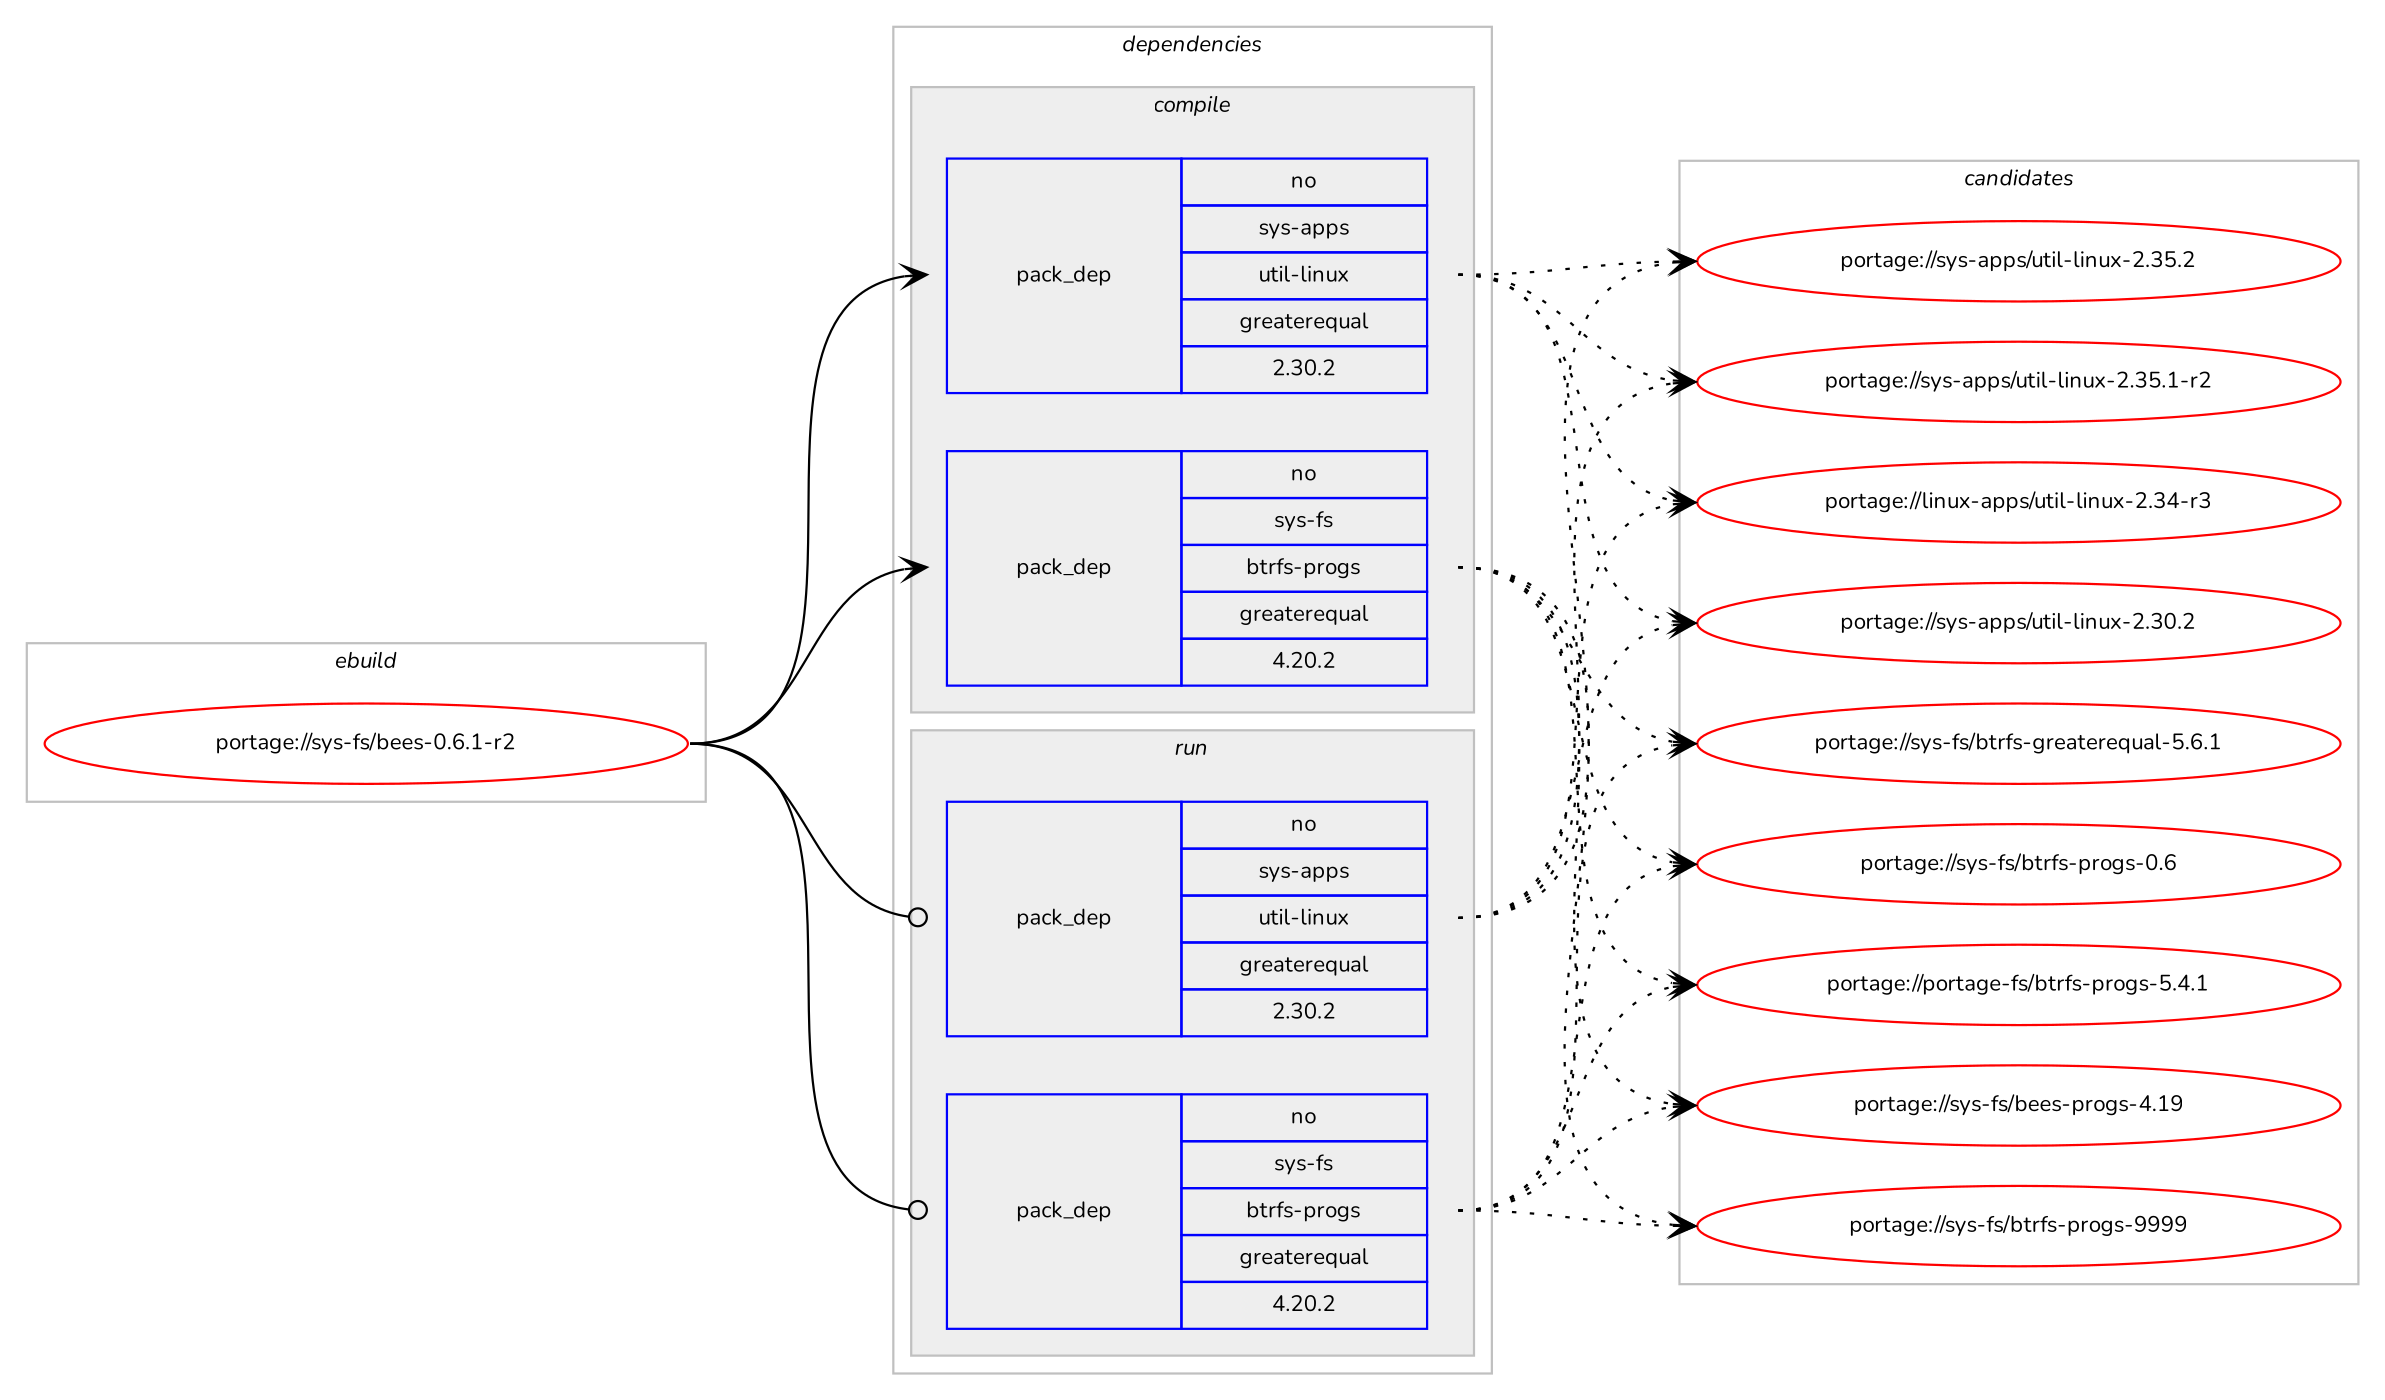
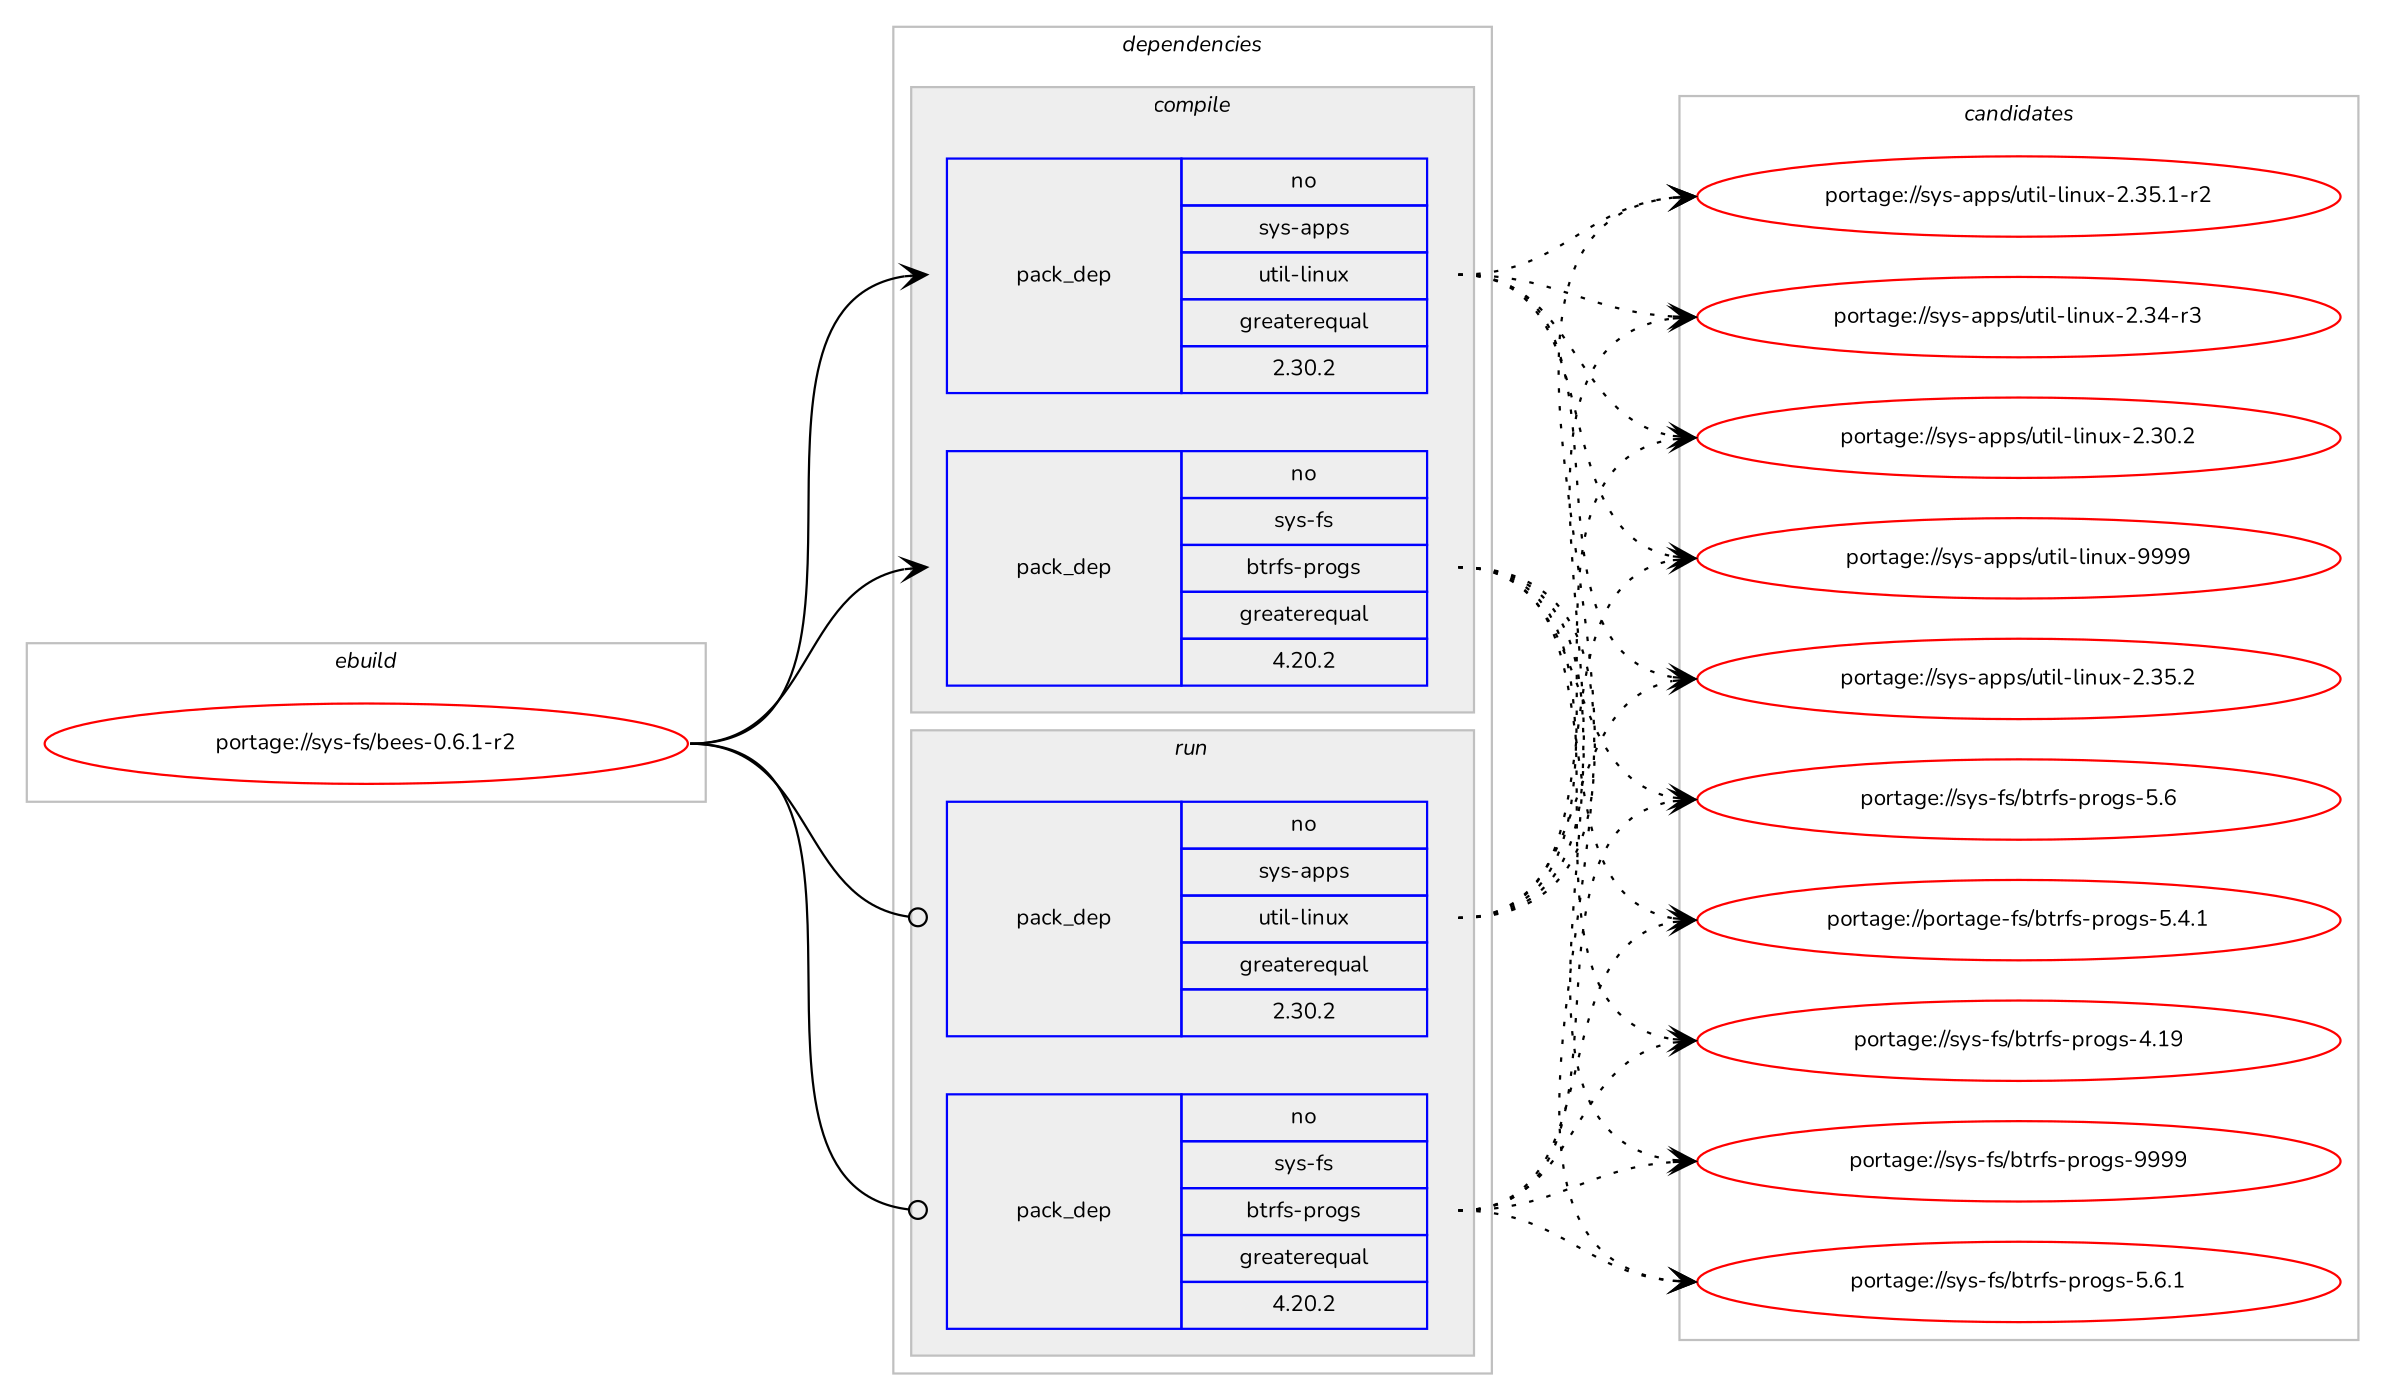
(2019, 502) -> (2019, 317)
none -> (2019, 558)
(2019, 744) -> (2019, 1282)
(2019, 864) -> (2019, 800)
(2019, 1106) -> (2019, 1041)
